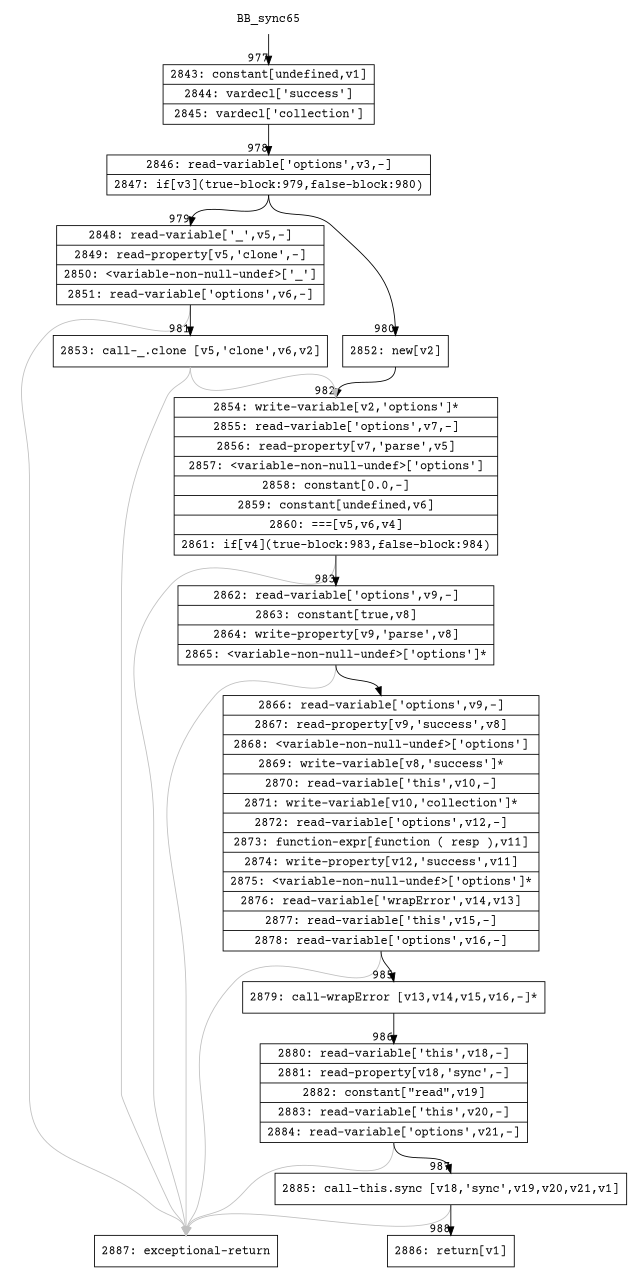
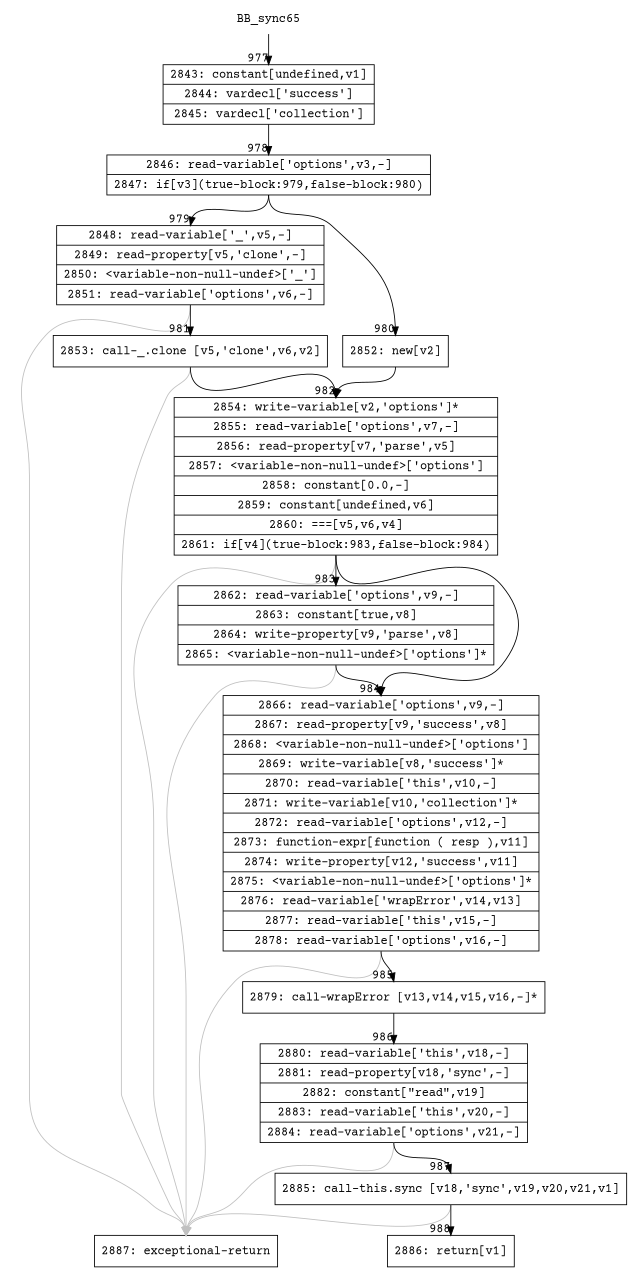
(259, 383) -> (259, 383)
none -> (510, 597)
